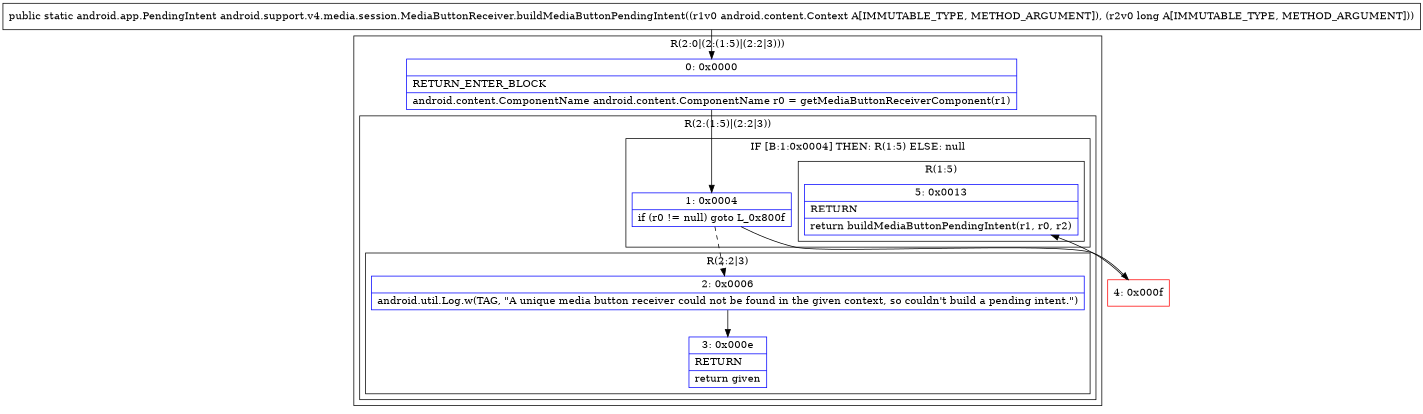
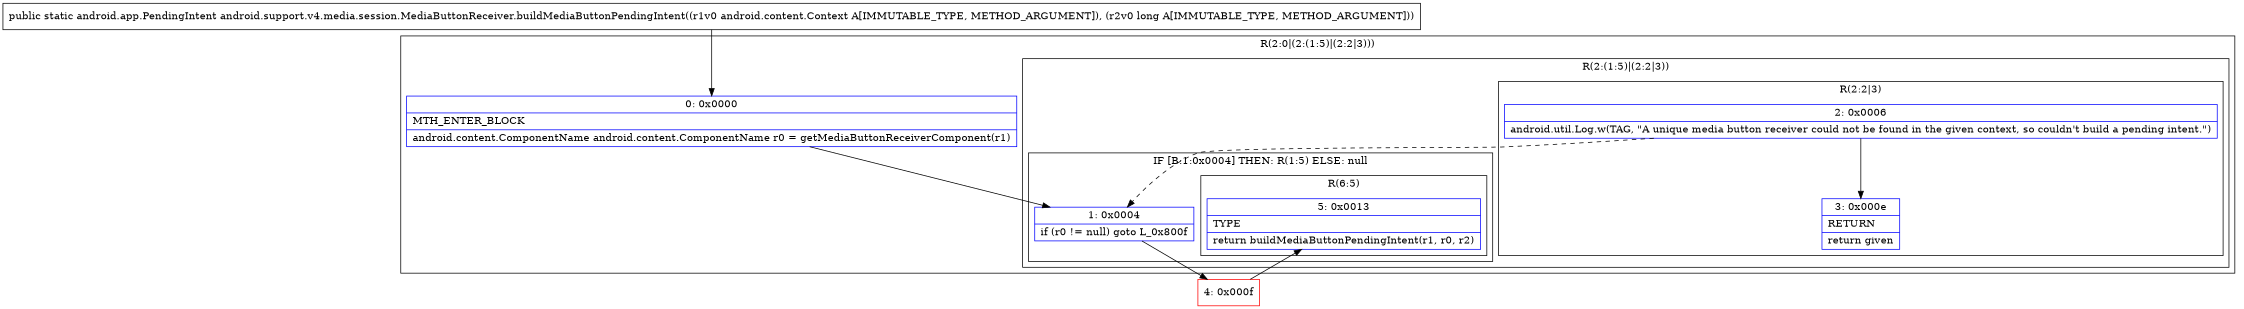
(480, 84) -> (469, 121)
(941, 170) -> (1344, 184)
(834, 209) -> (1227, 224)
(718, 242) -> (1385, 148)
